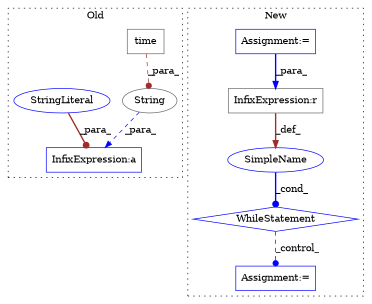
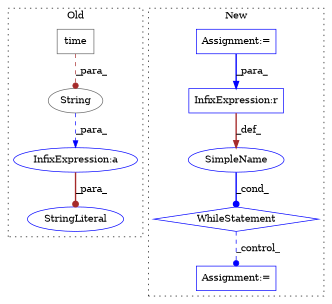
(276, 101) -> (236, 101)
(77, 128) -> (76, 187)
(94, 160) -> (76, 160)
